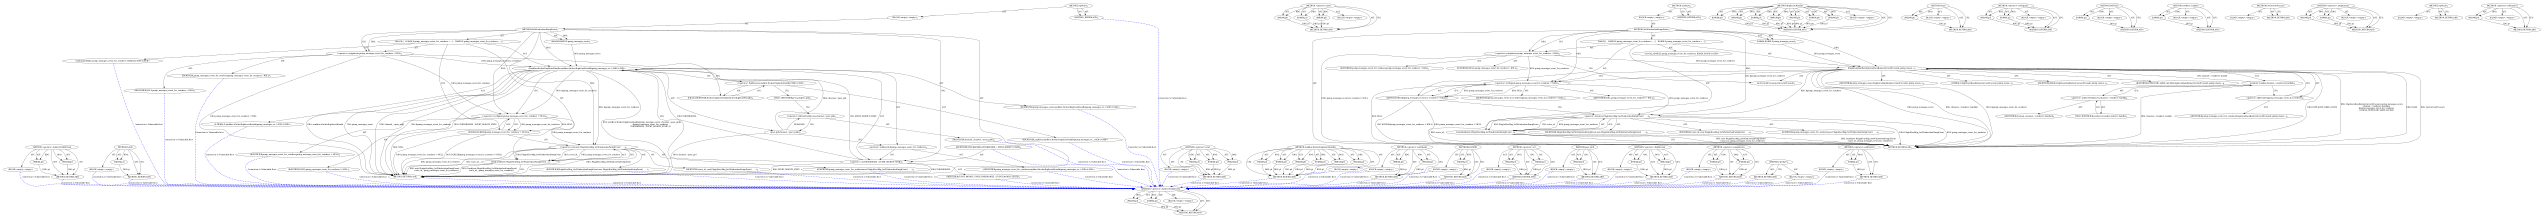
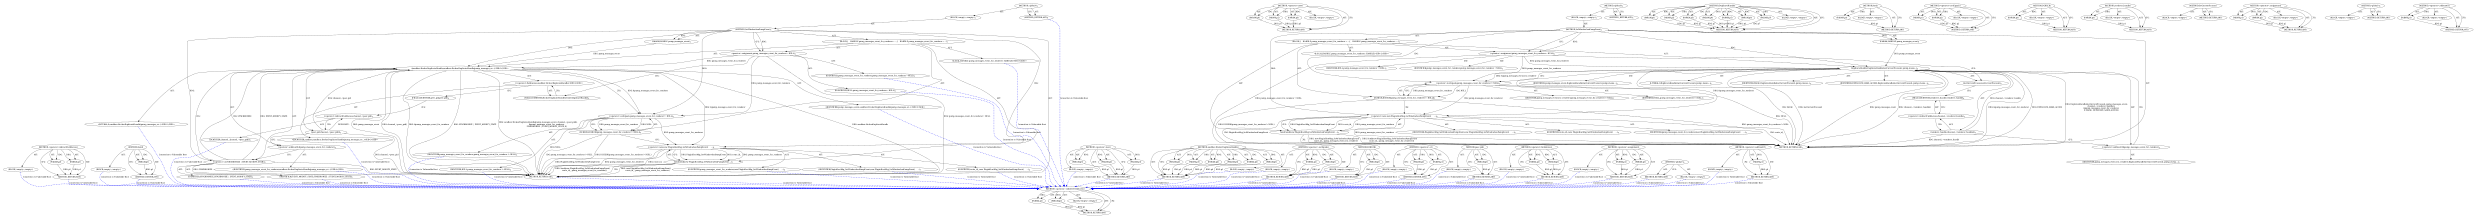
none -> (1961, 91)
(2029, 116) -> none
(949, 160) -> (185, 166)
